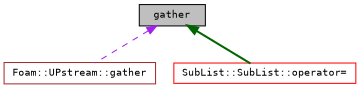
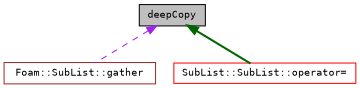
(172, 15) -> (172, 15)
(80, 73) -> (80, 73)
